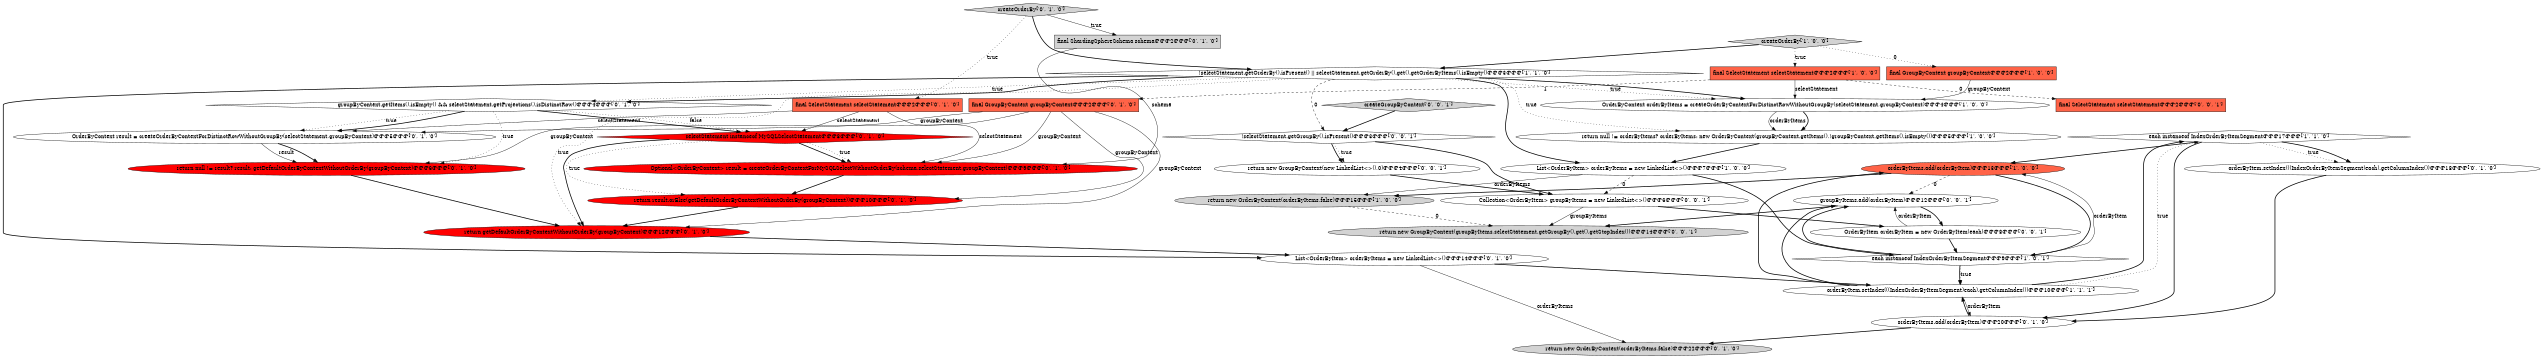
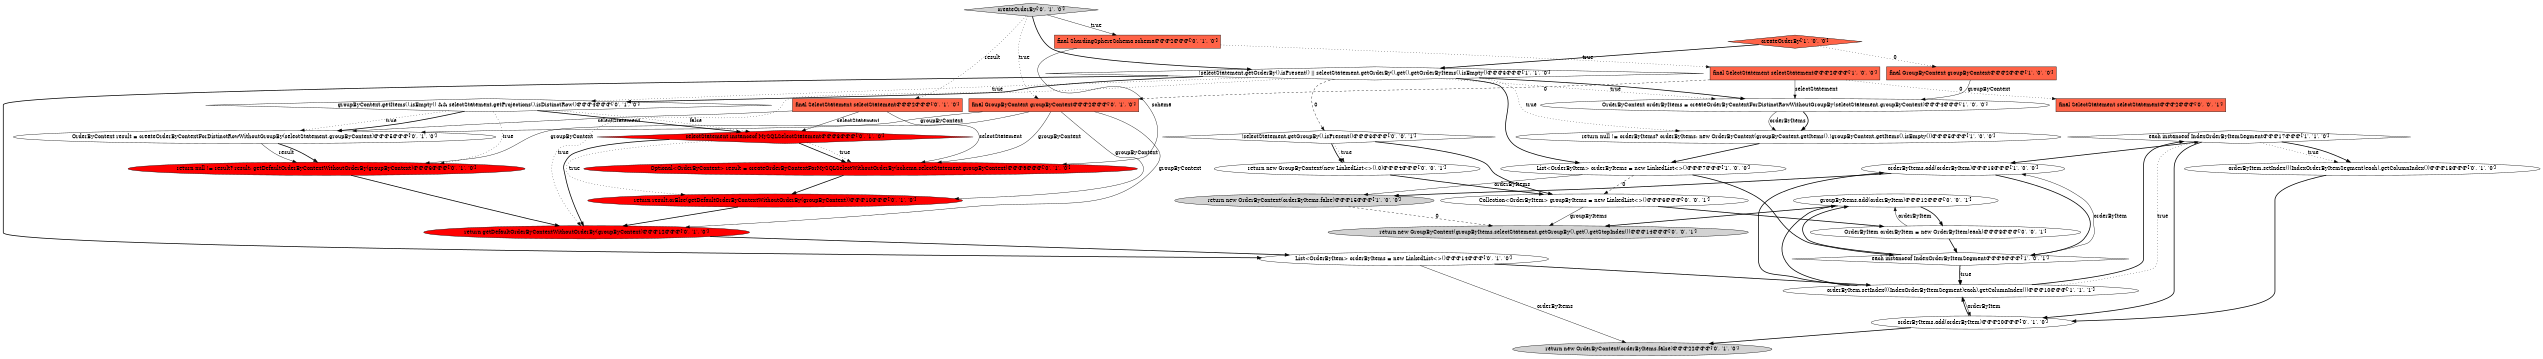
(1137, 42) -> (1137, 42)
(1795, 42) -> (1795, 42)
(1795, 56) -> (1463, 55)
(993, 58) -> (993, 58)
none -> (1019, 58)
(1545, 89) -> (1545, 89)
(1949, 91) -> (1949, 91)
(1409, 105) -> none
(1963, 169) -> (1963, 169)
(1931, 184) -> none
